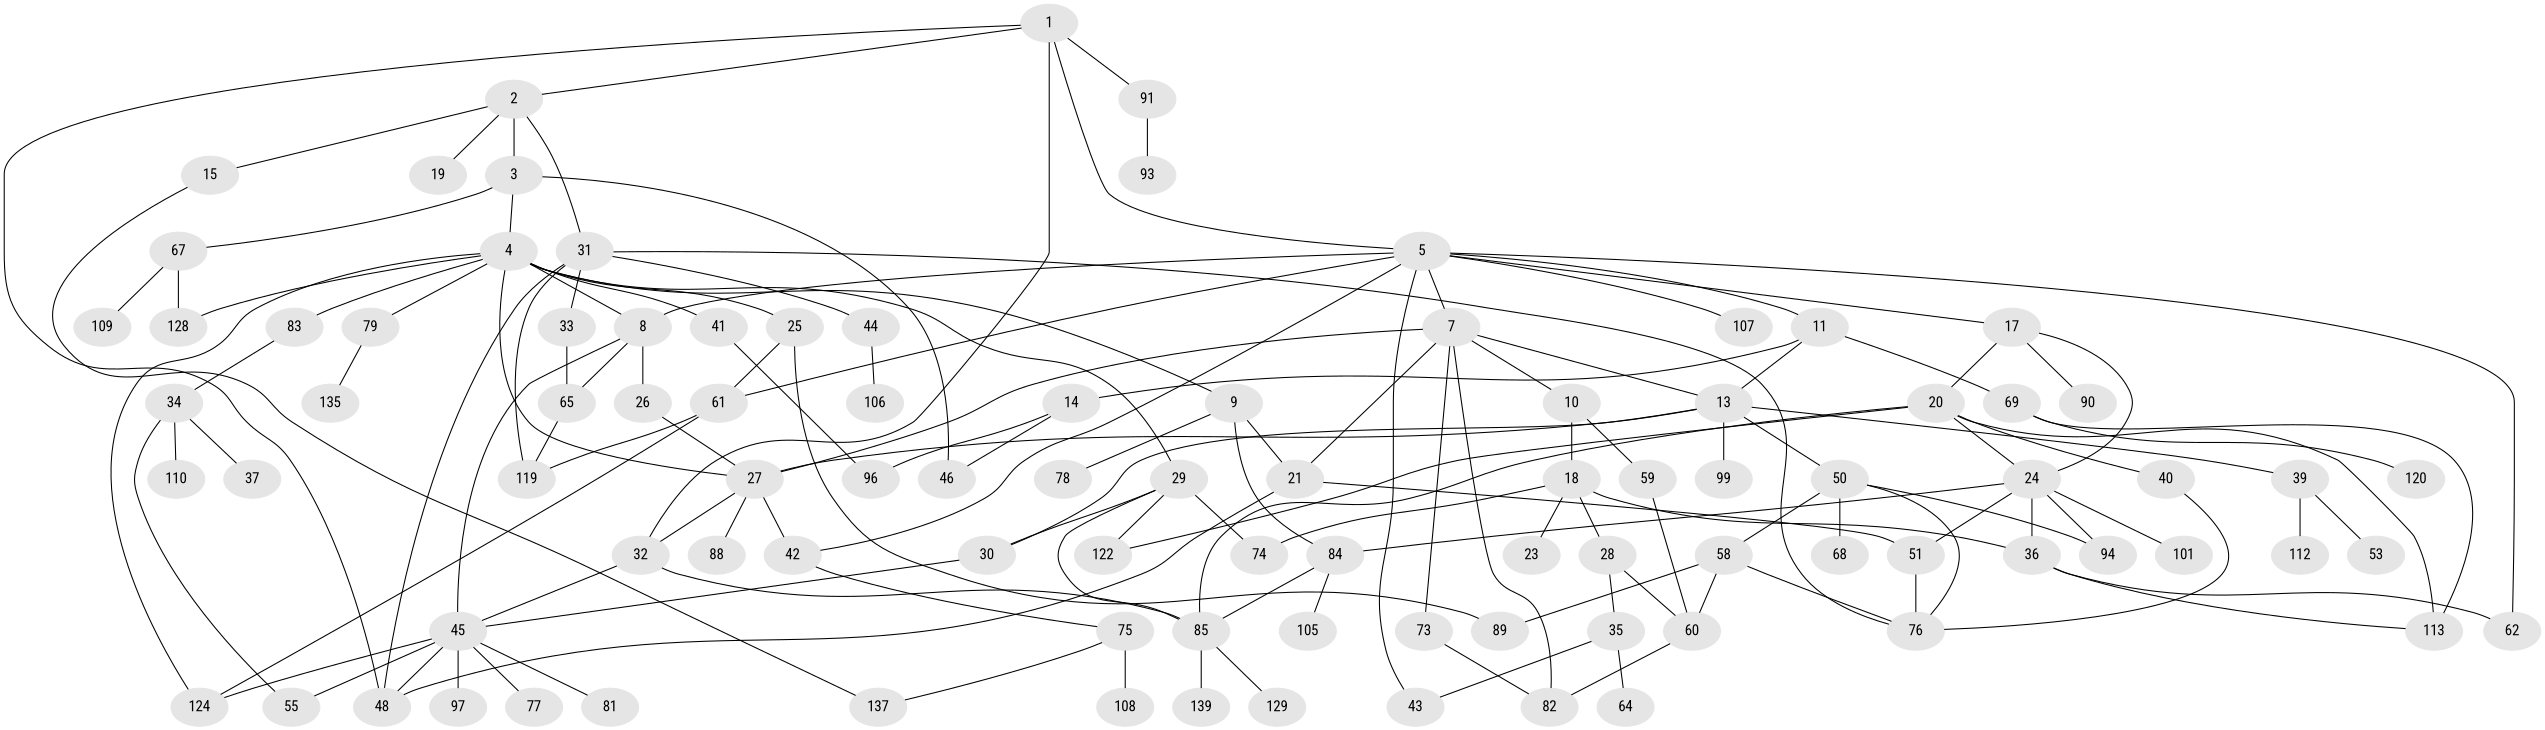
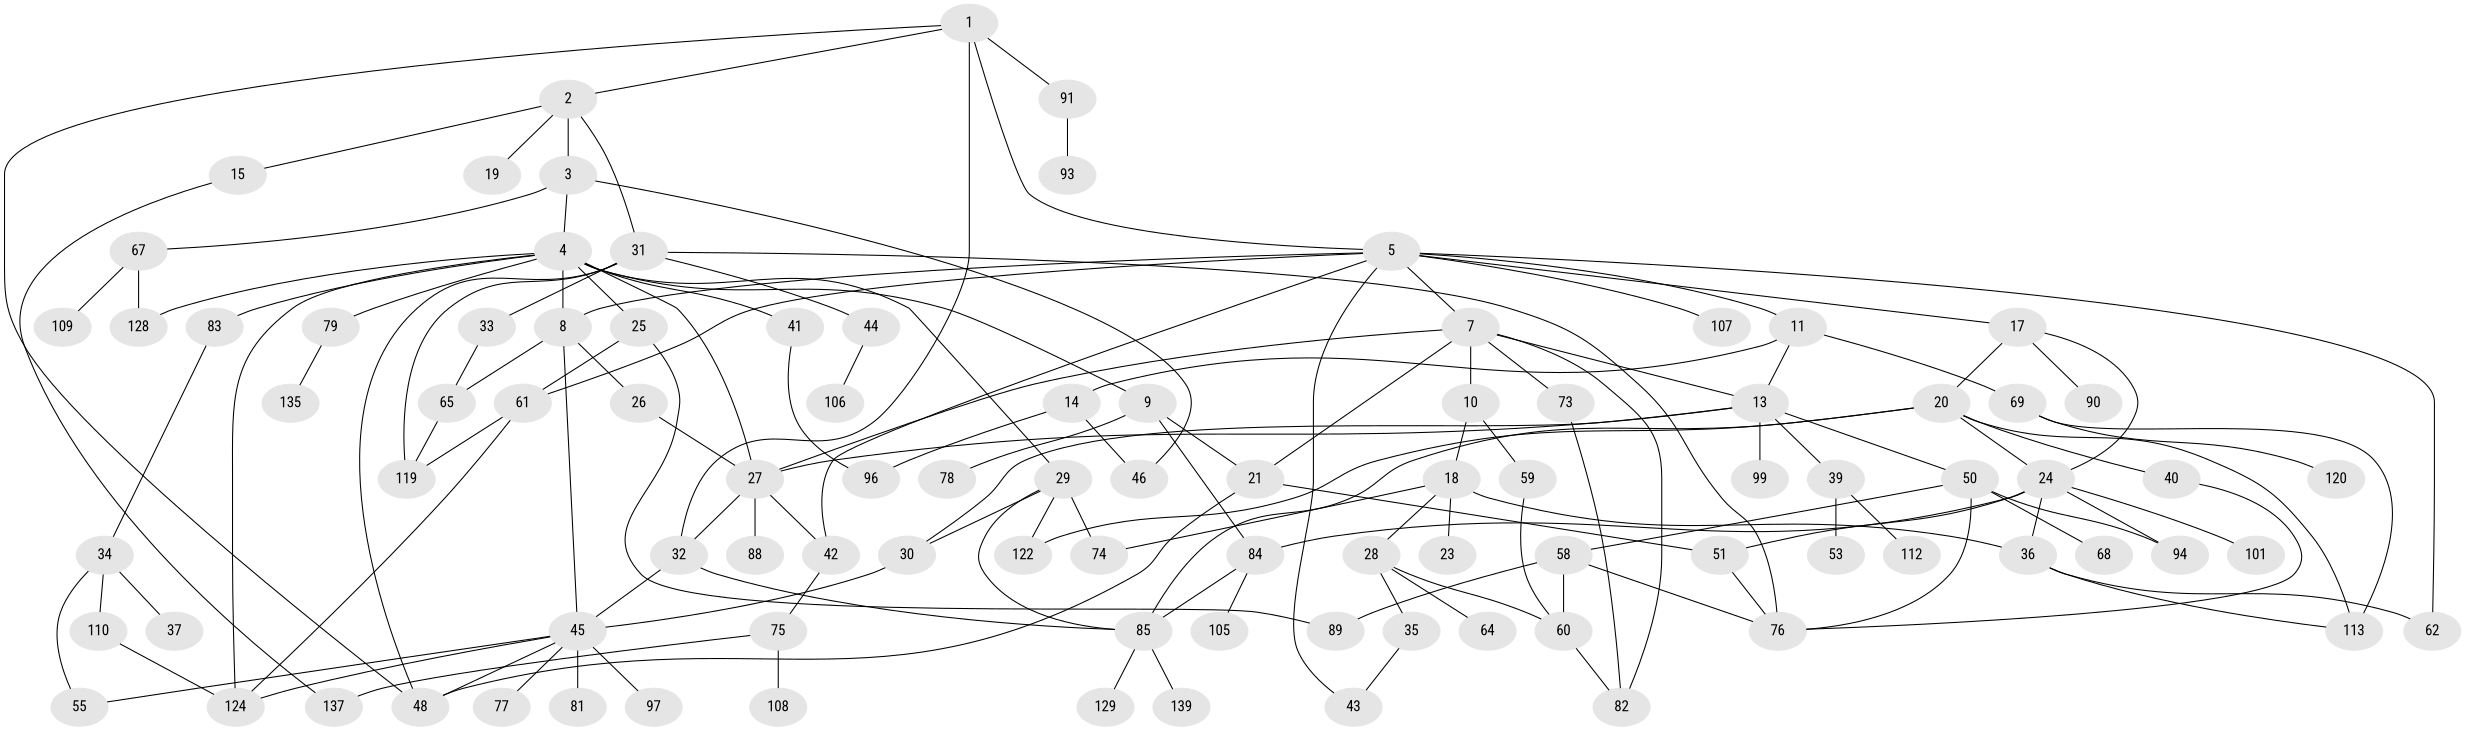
(1620, 662) -> (1422, 588)
none -> (167, 669)
